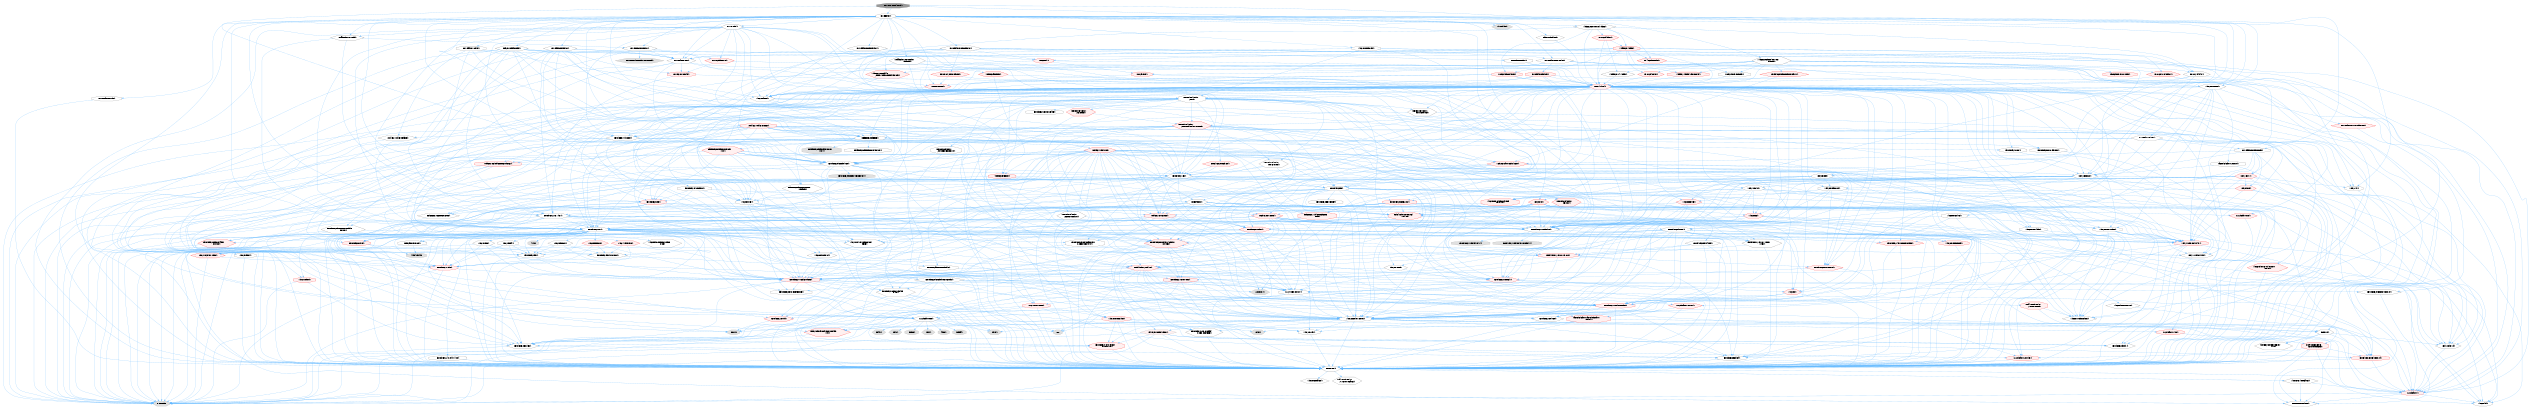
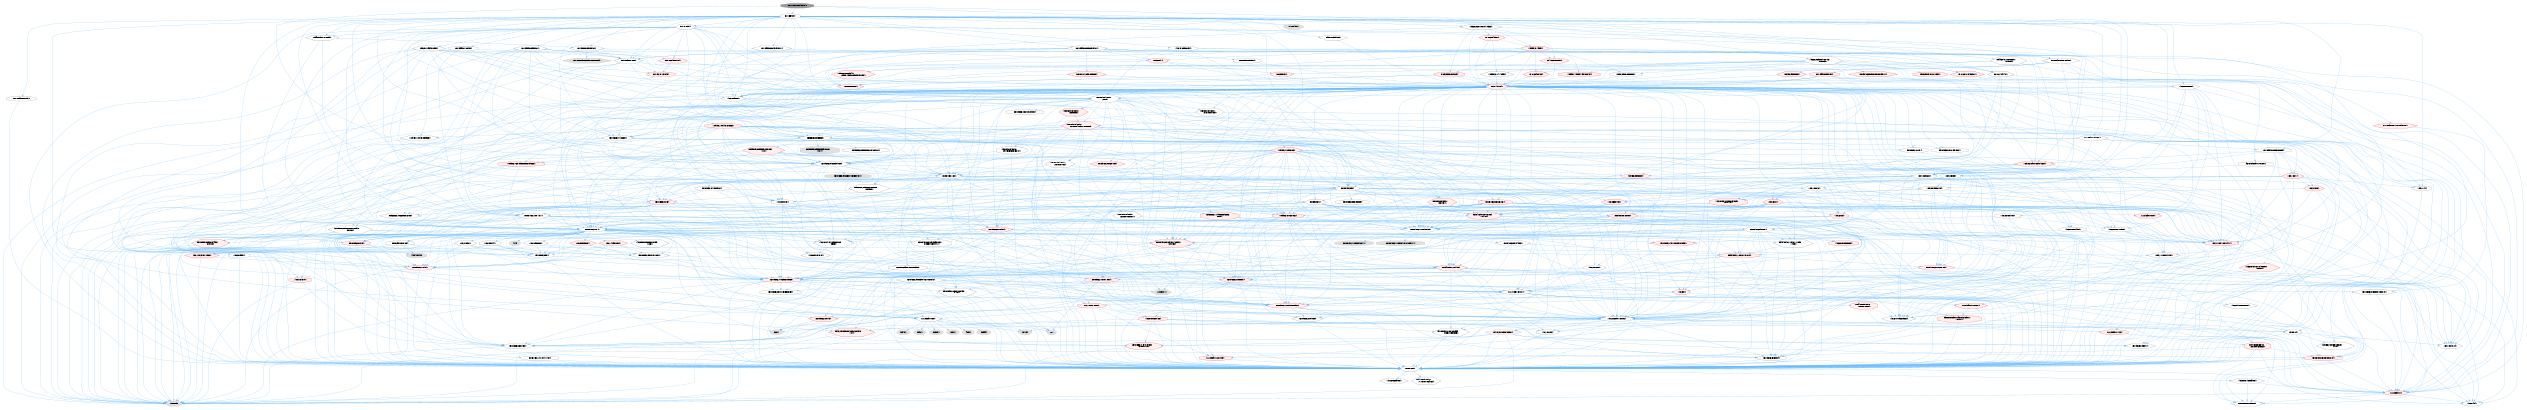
(1258, 332) -> none
